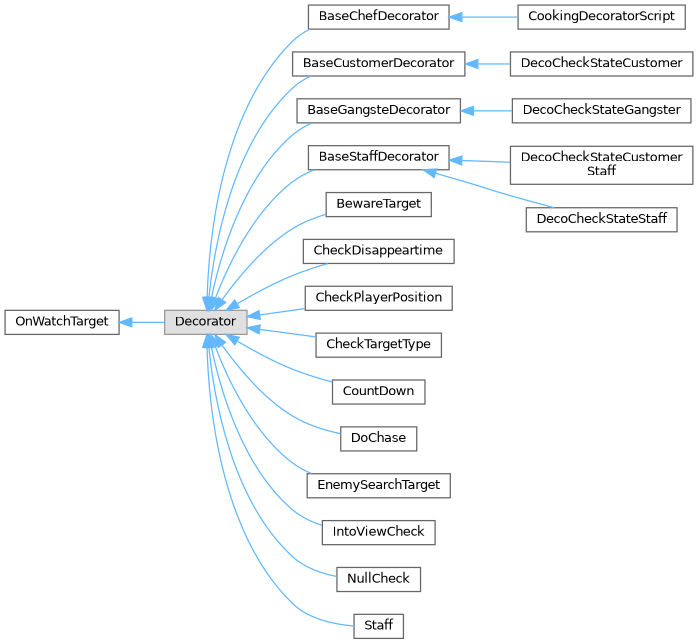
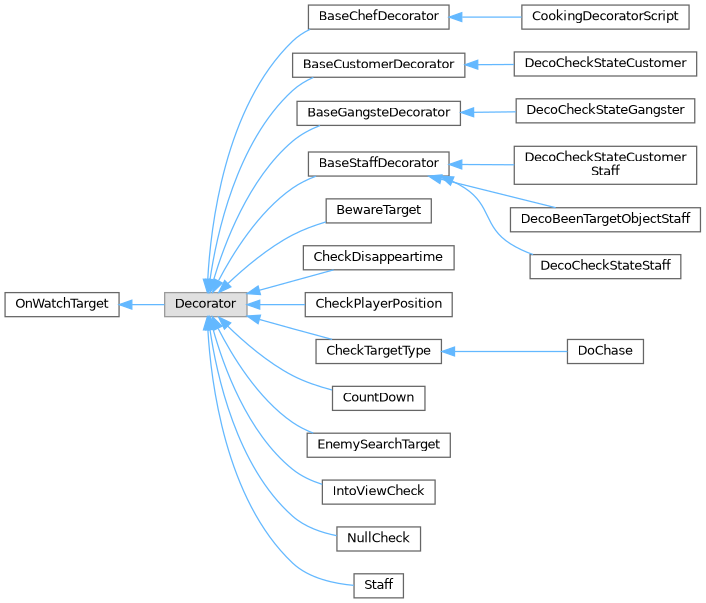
none -> (605, 220)
(273, 402) -> (511, 352)
